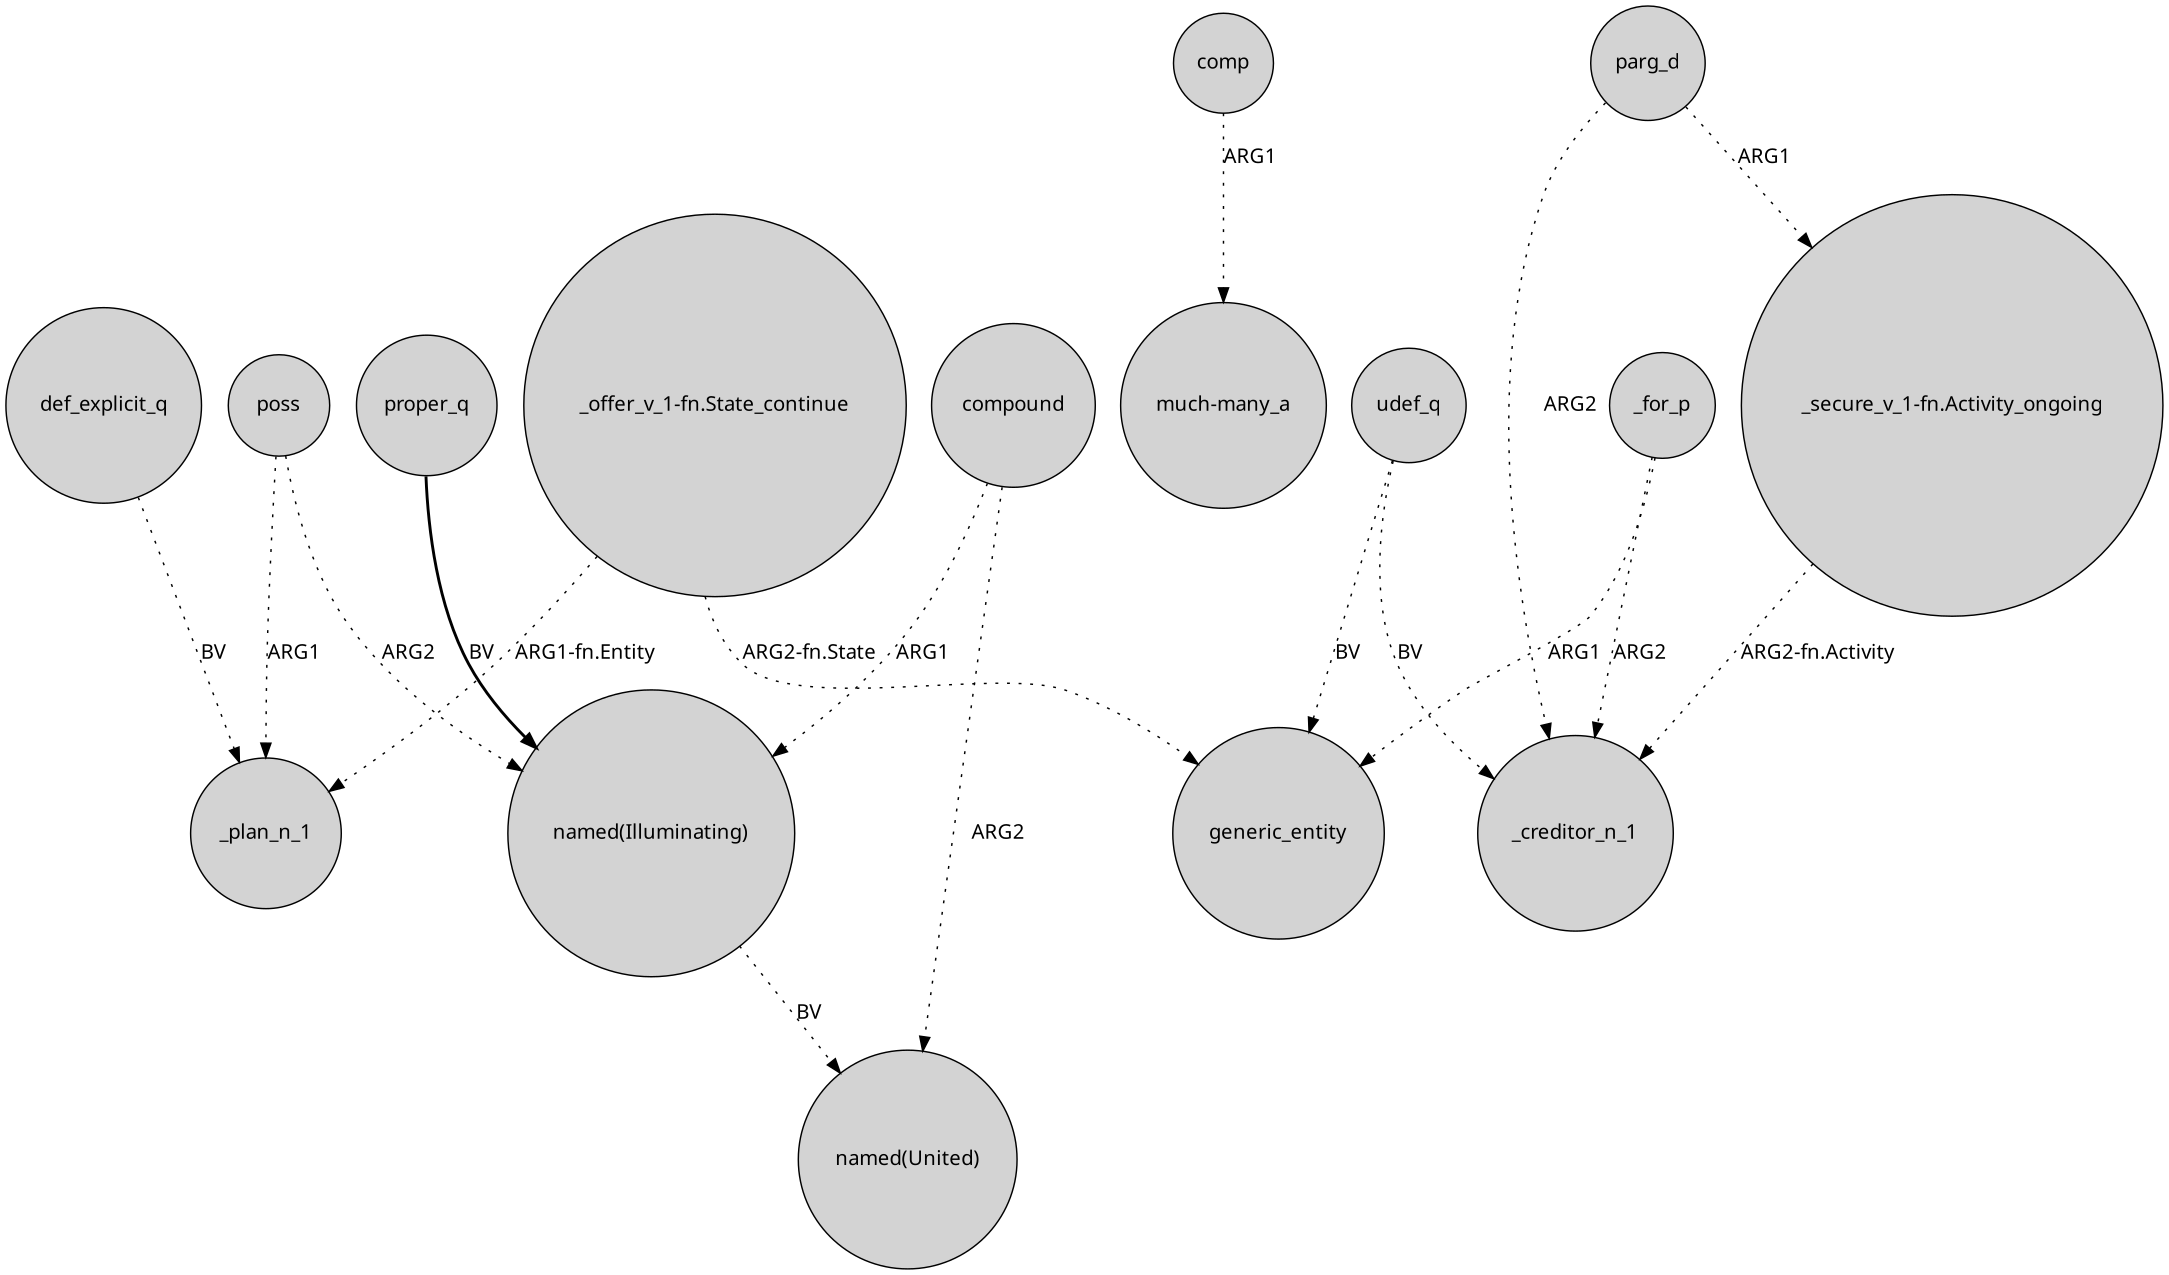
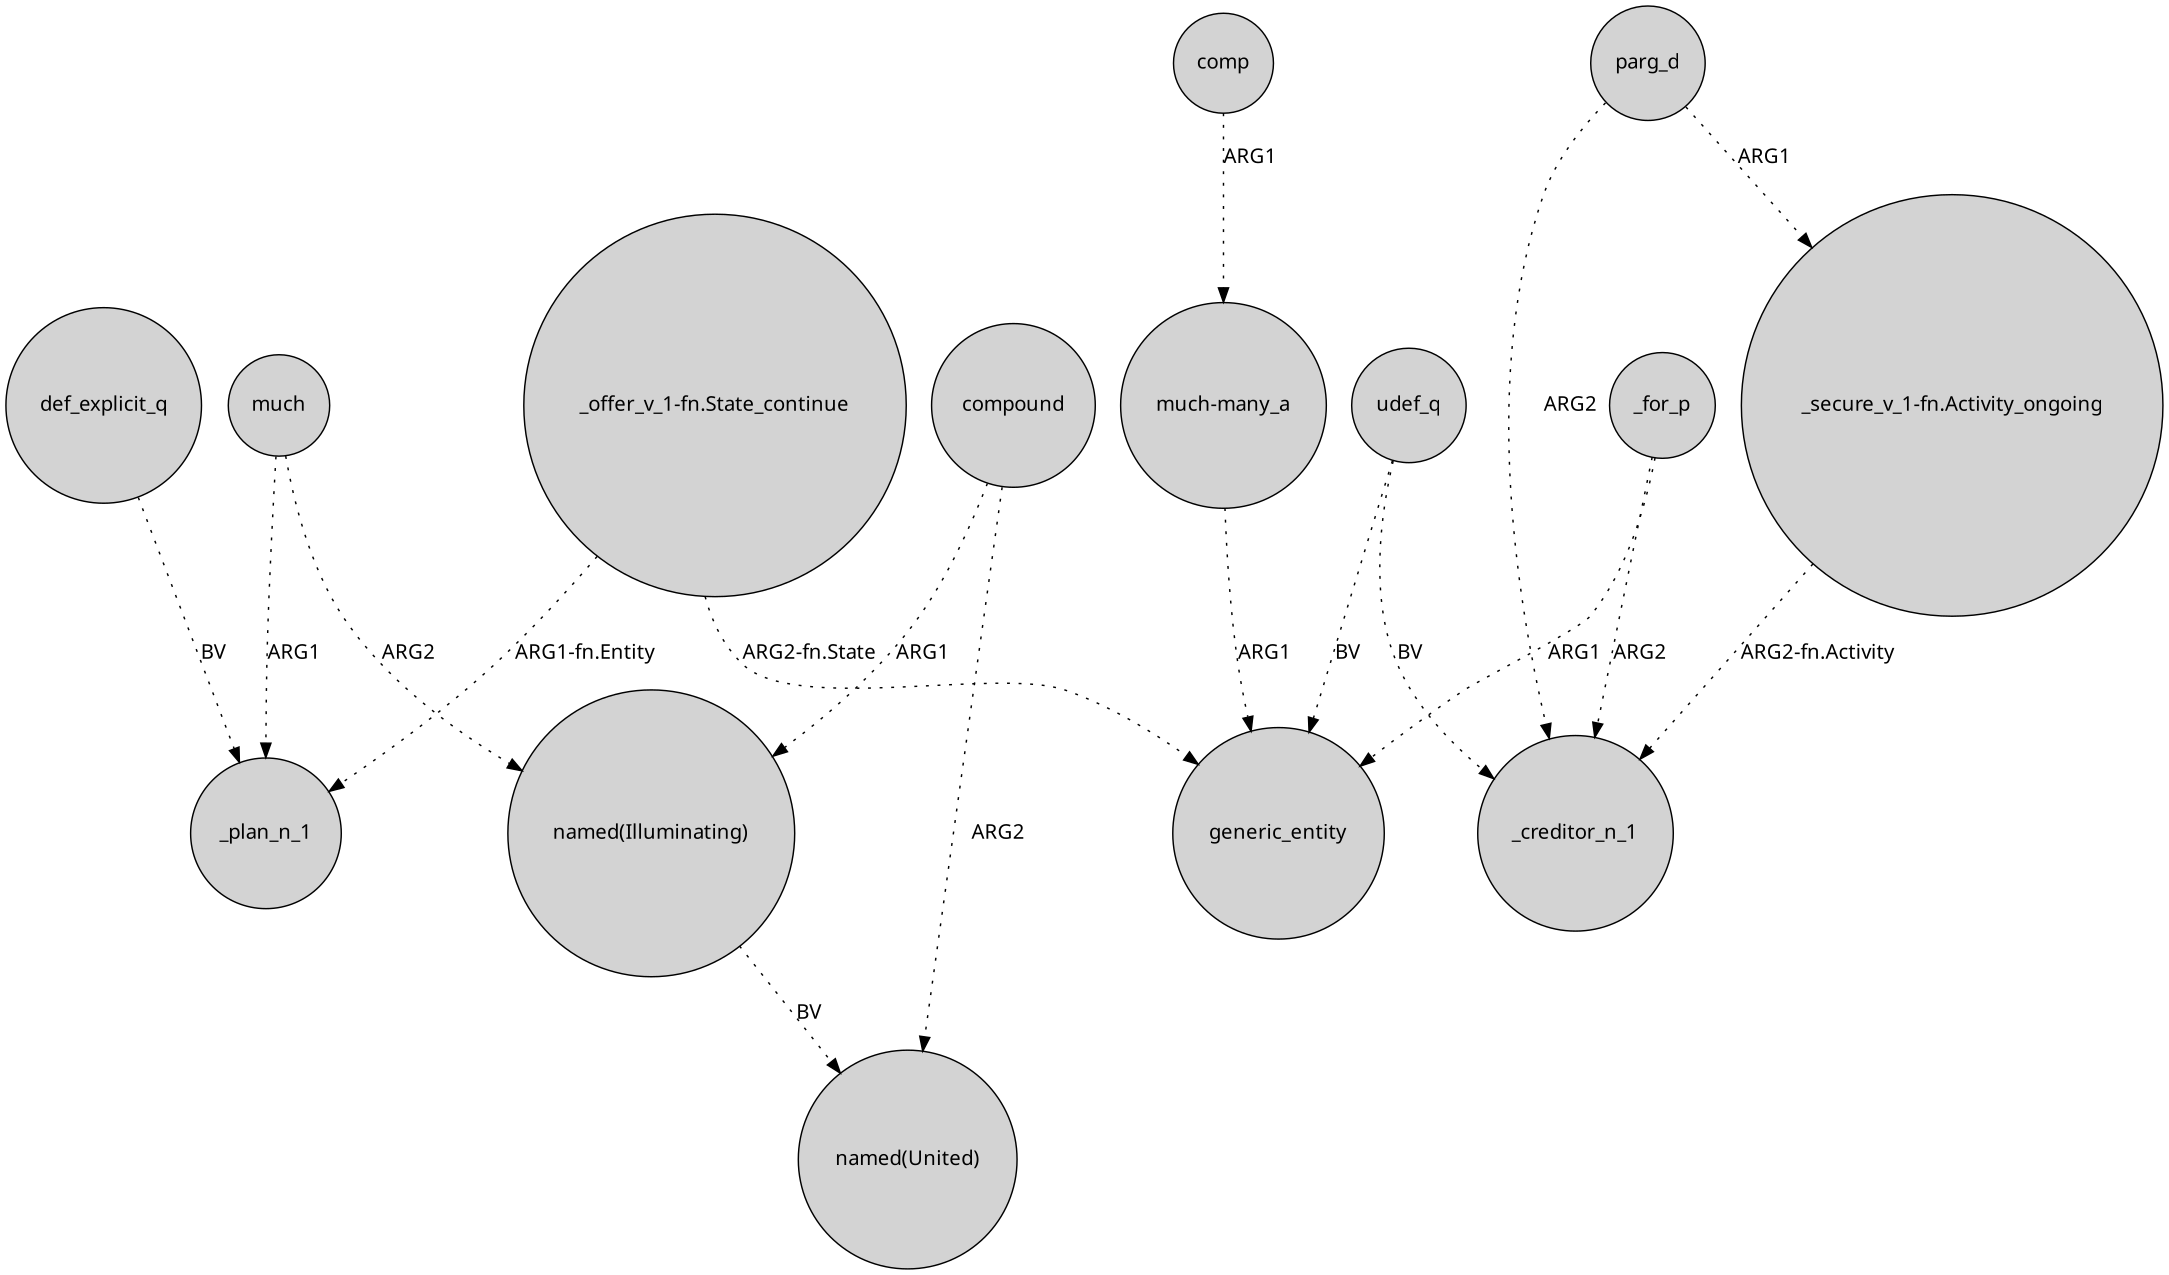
(279, 405) -> (279, 405)
(427, 405) -> none
none -> (1232, 613)
